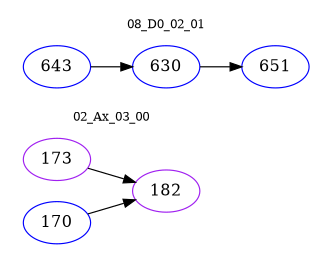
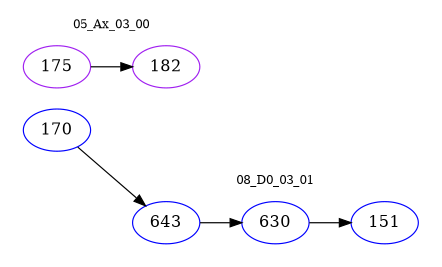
(166, 25) -> (275, 181)
(275, 67) -> (385, 223)
(112, 118) -> (112, 25)
(57, 159) -> (57, 67)
(106, 209) -> (107, 173)
